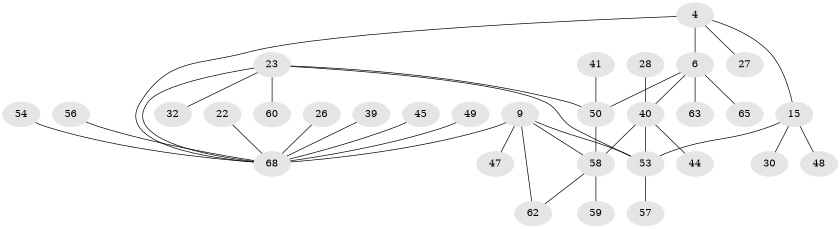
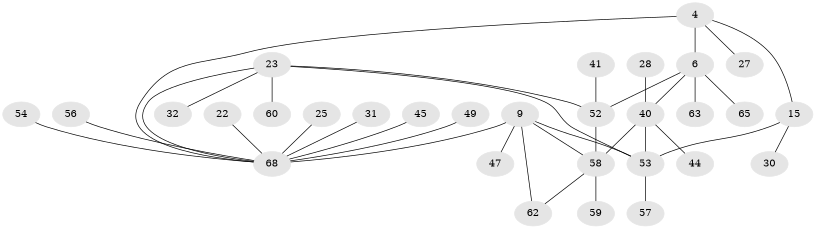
(322, 114) -> (322, 114)
(371, 114) -> (371, 114)
(596, 114) -> (596, 114)
(819, 164) -> none
